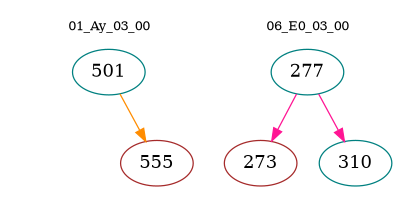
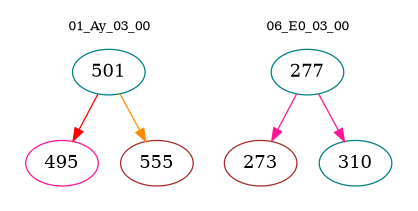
none -> (62, 163)
